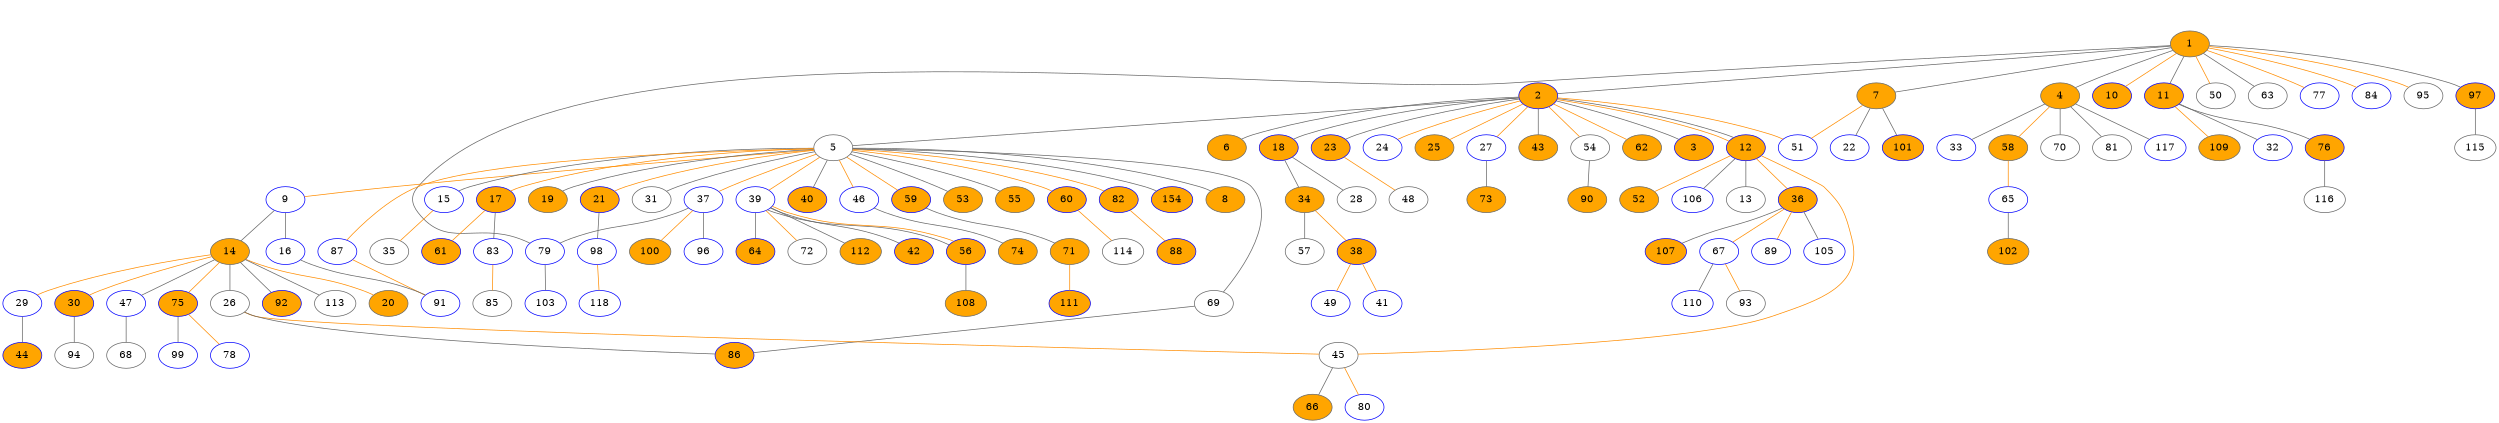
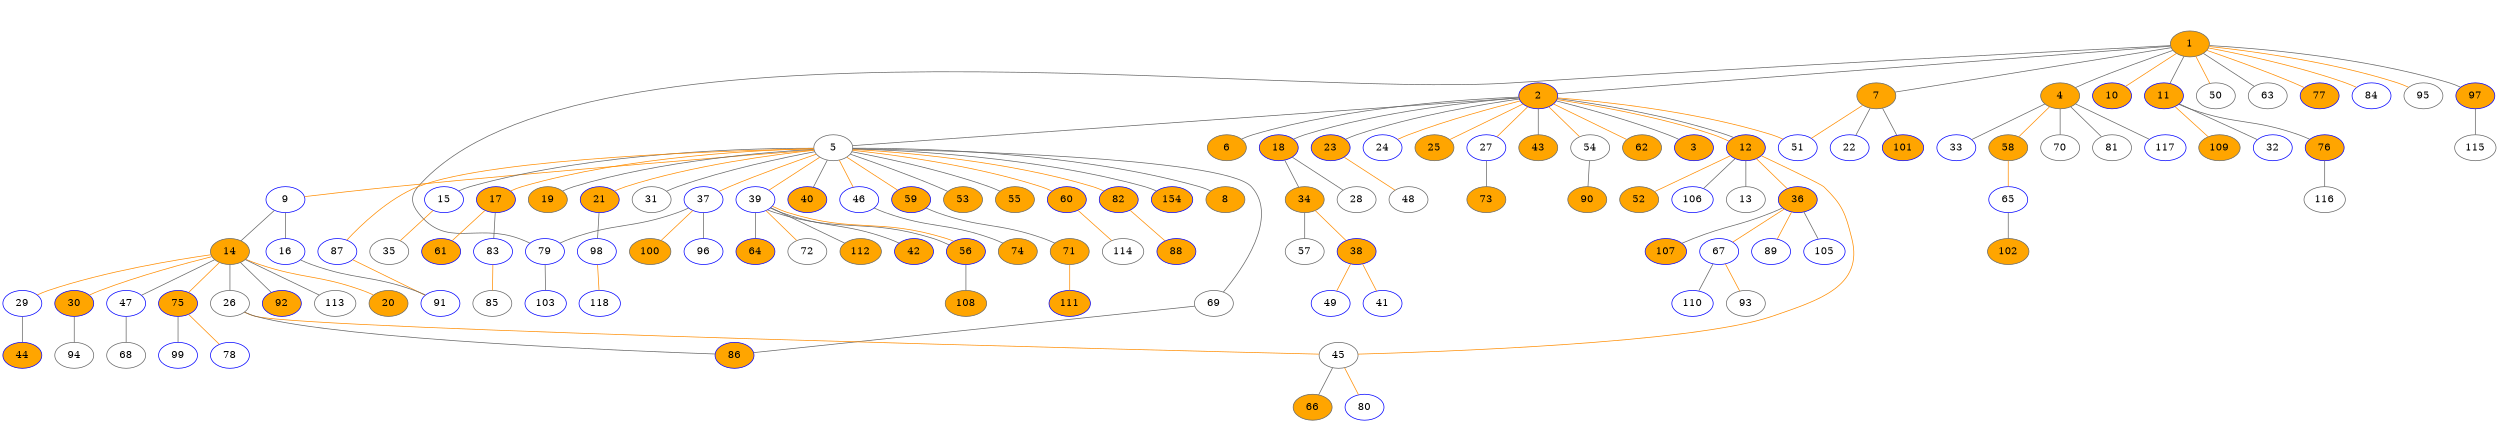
(2320, 96) -> (2320, 96)
